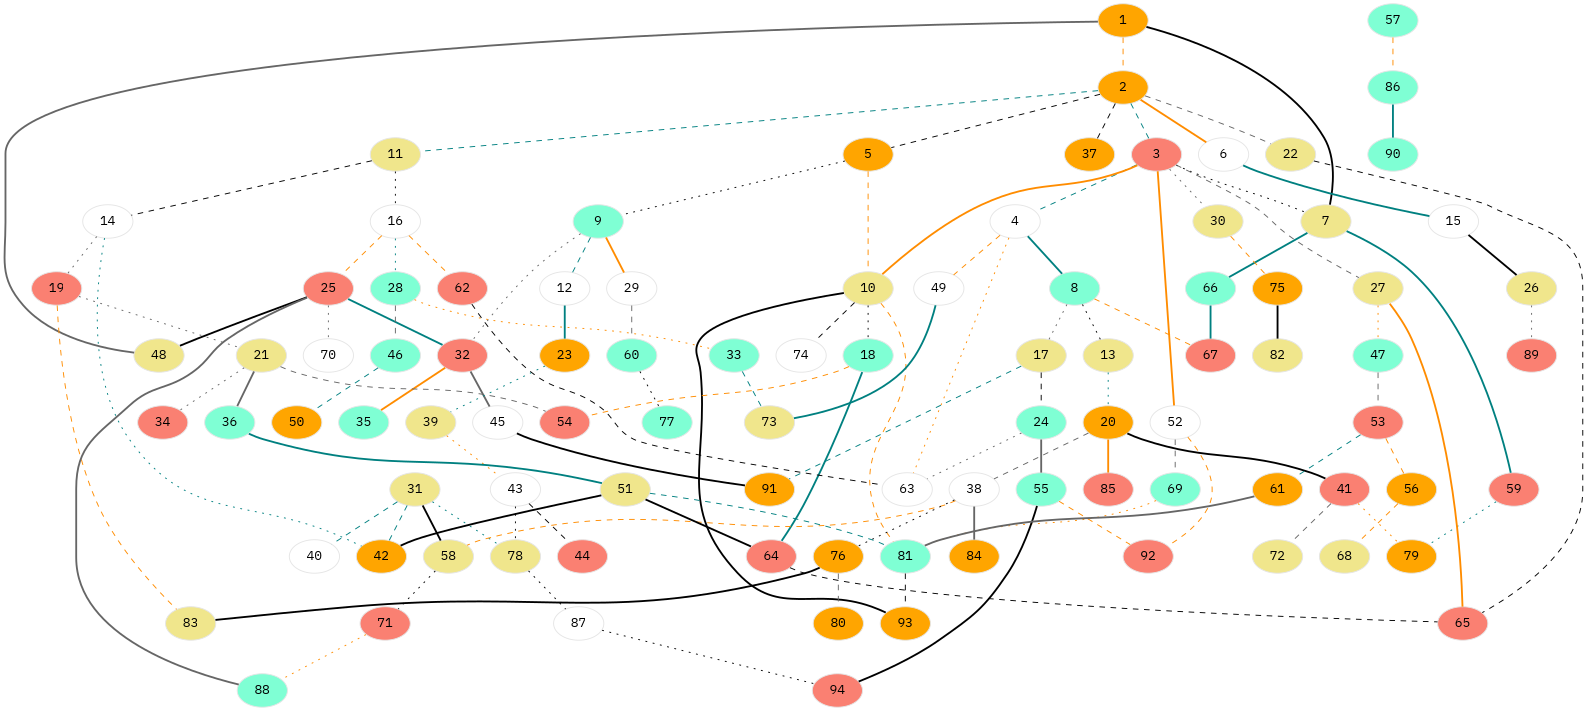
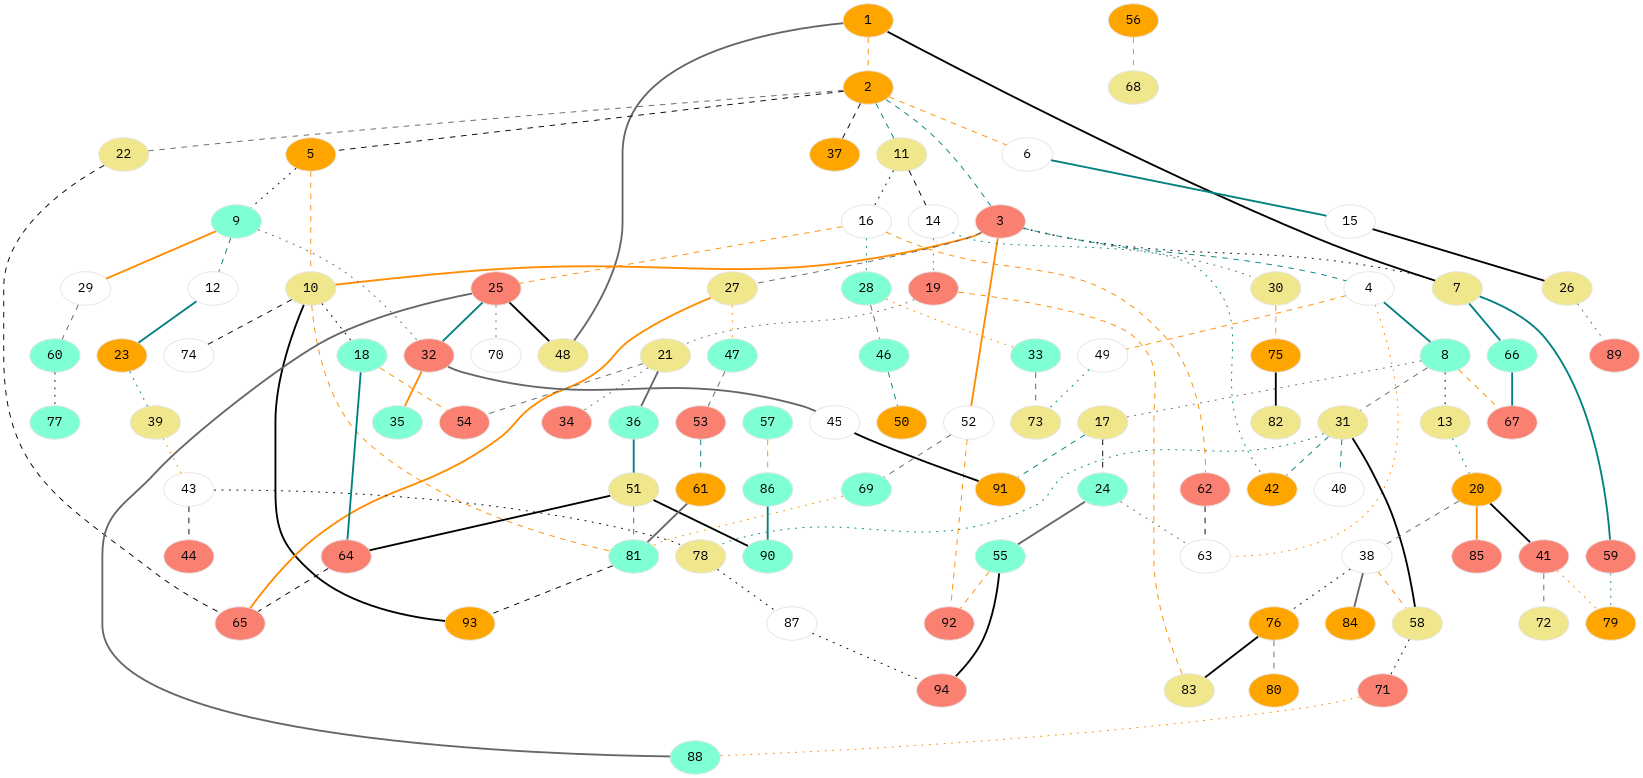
(1173, 121) -> (948, 121)
(885, 385) -> (1069, 389)
none -> (1390, 391)
(1395, 456) -> none
(500, 517) -> (701, 523)
